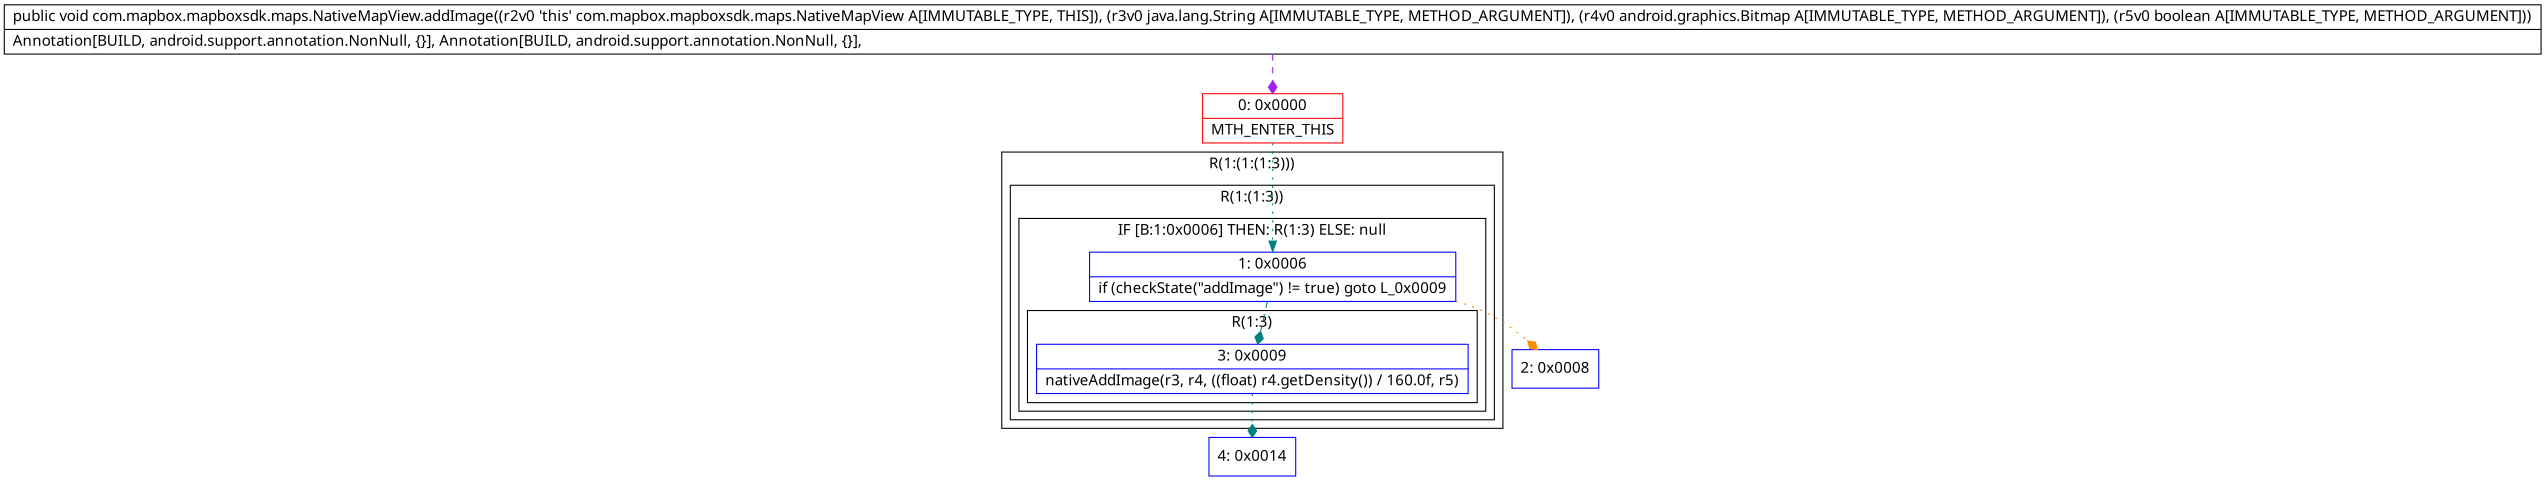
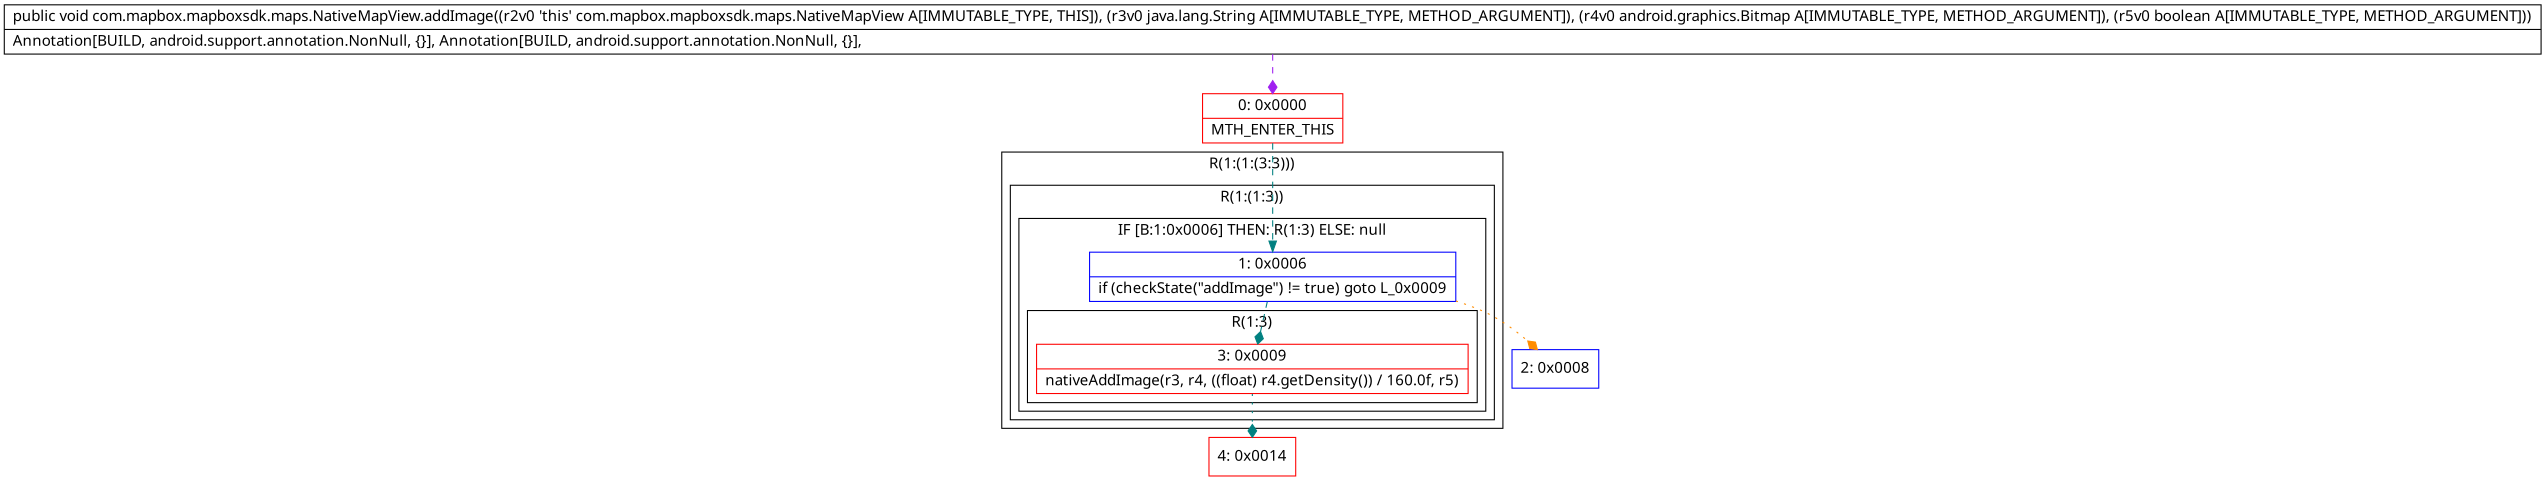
(1252, 164) -> (1252, 164)
(1273, 192) -> (1273, 192)
(1252, 369) -> (1252, 369)
(1252, 457) -> (1252, 457)
